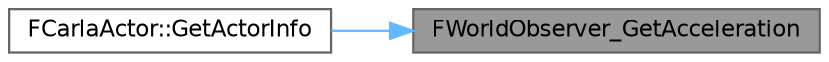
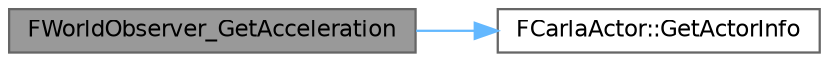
(360, 31) -> (445, 31)
